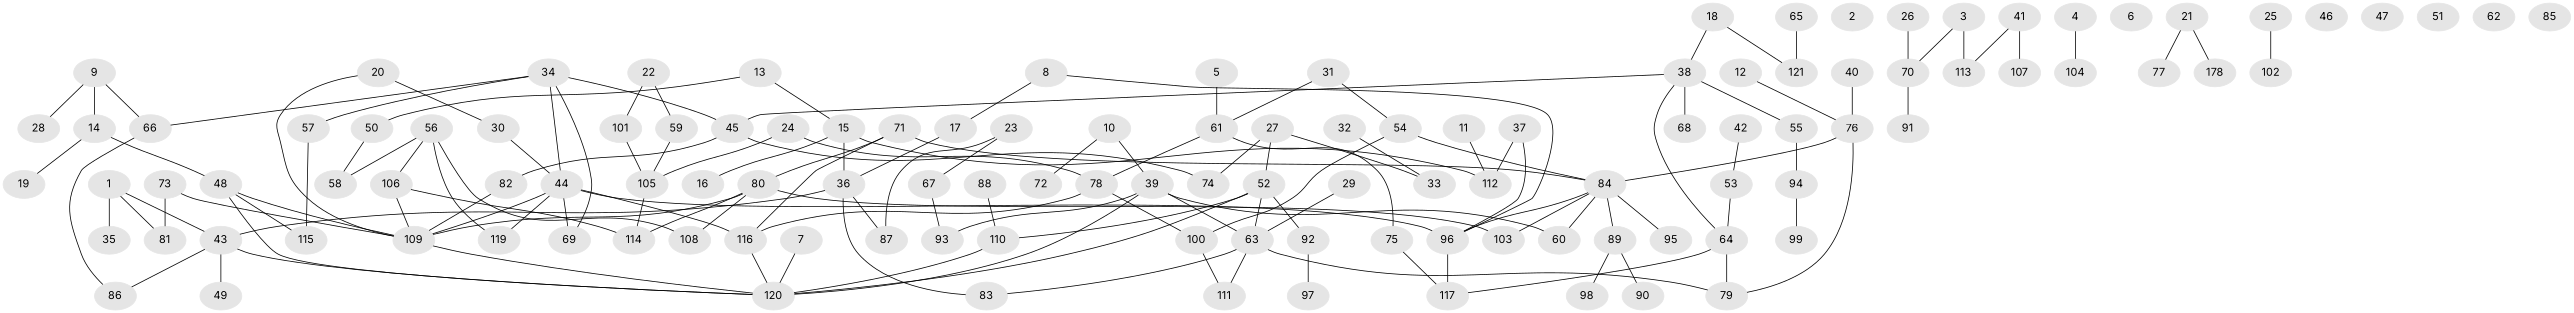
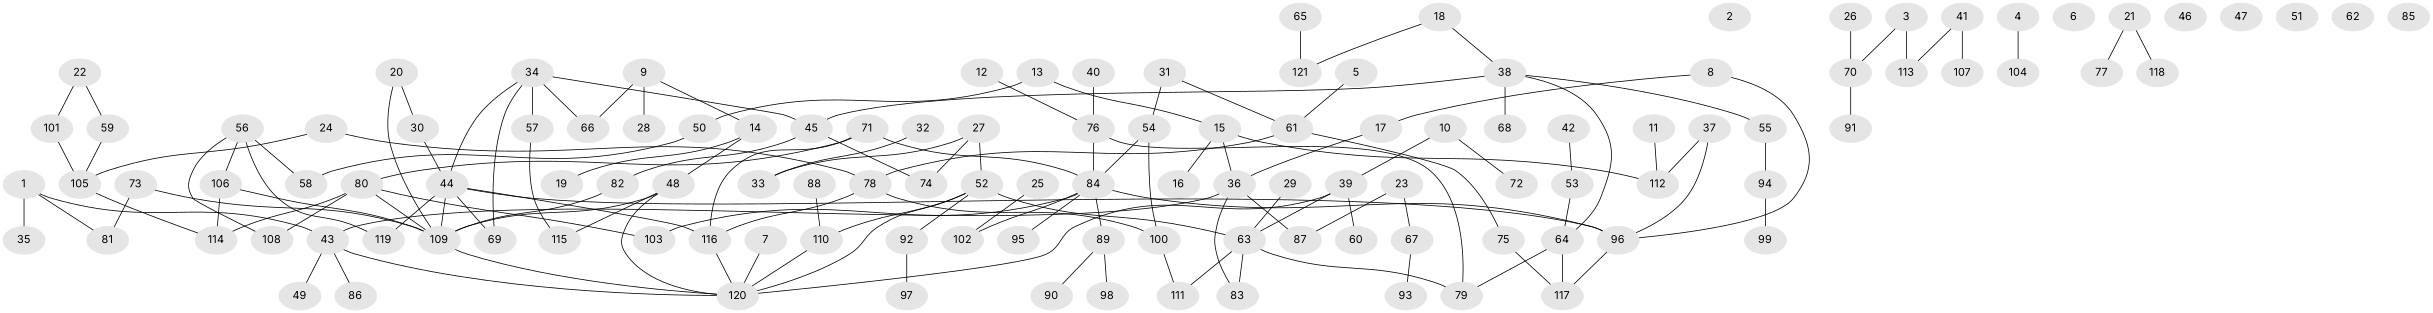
(2215, 73) -> (2158, 73)
(70, 200) -> none
(1047, 212) -> none
(1582, 212) -> (1006, 220)
